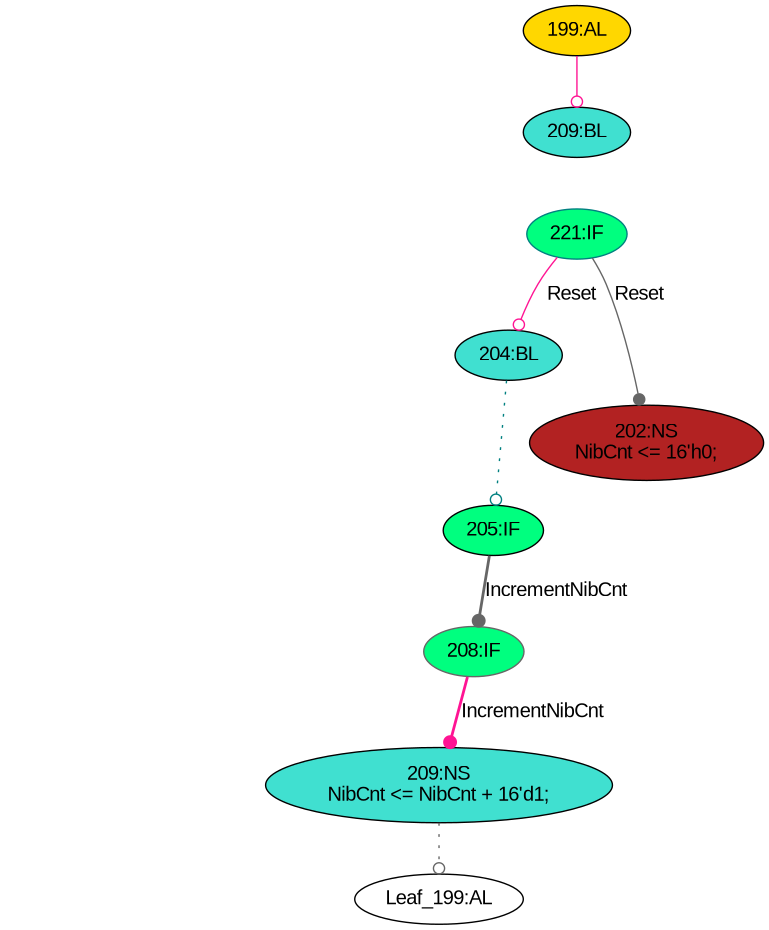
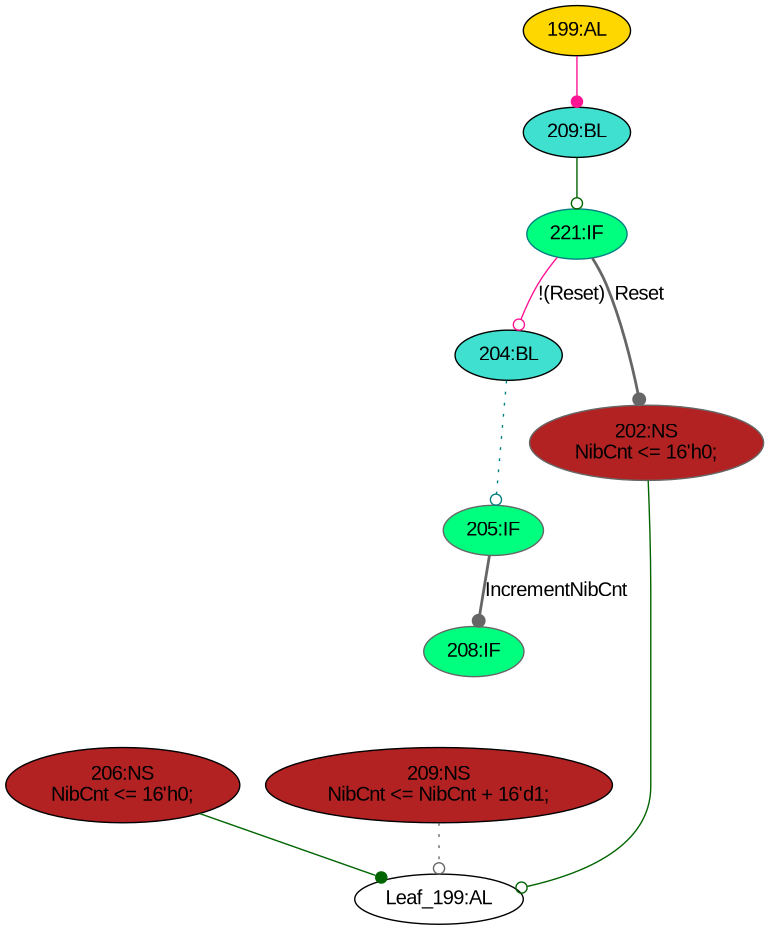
(577, 76) -> (577, 76)
none -> (577, 178)
(572, 295) -> (572, 295)
(620, 324) -> (620, 324)
(647, 443) -> (647, 443)
(493, 530) -> (493, 530)
(460, 707) -> none
none -> (651, 719)
none -> (123, 785)
(439, 785) -> (439, 785)
